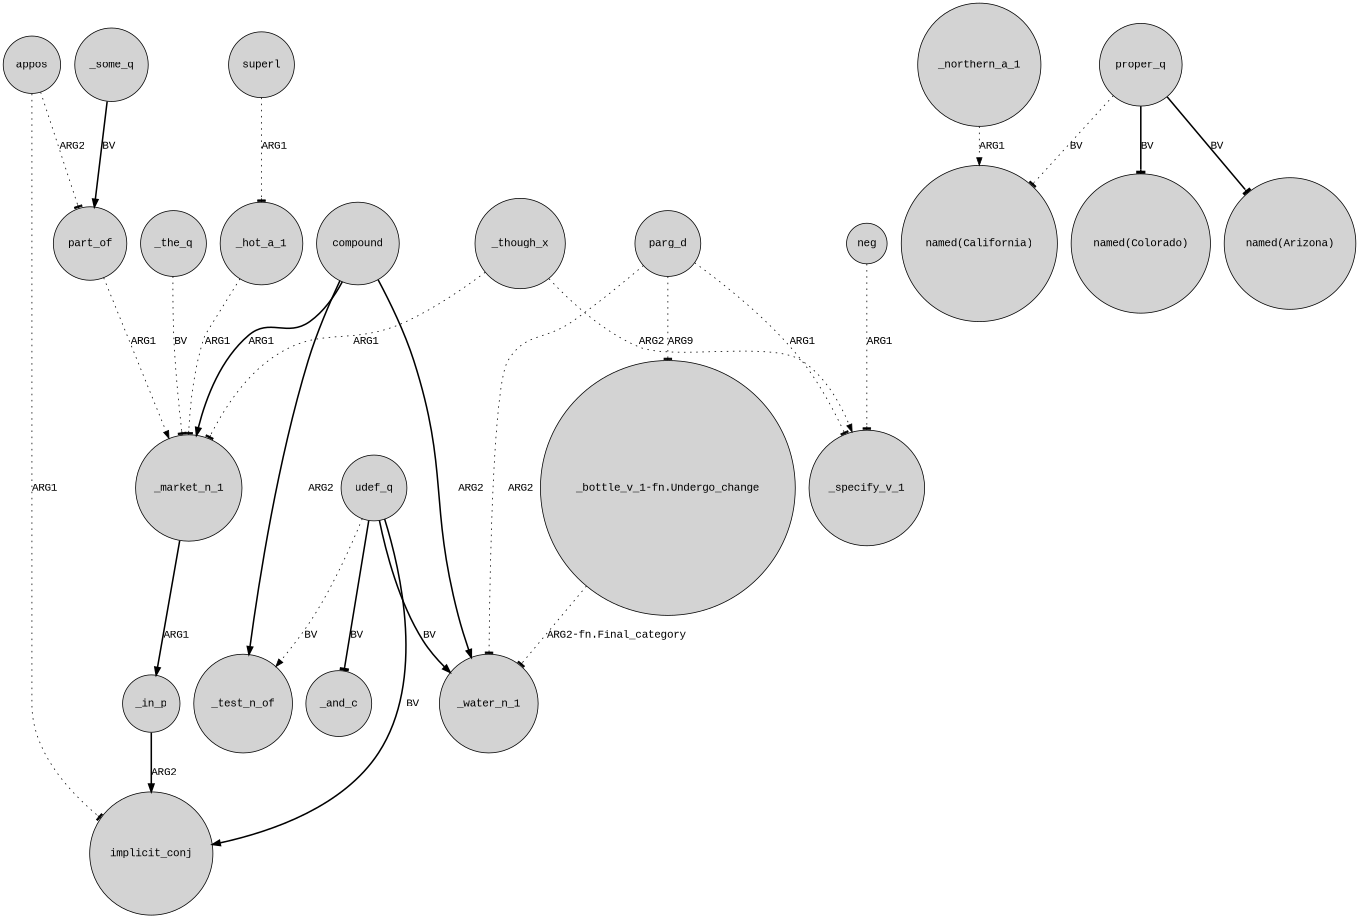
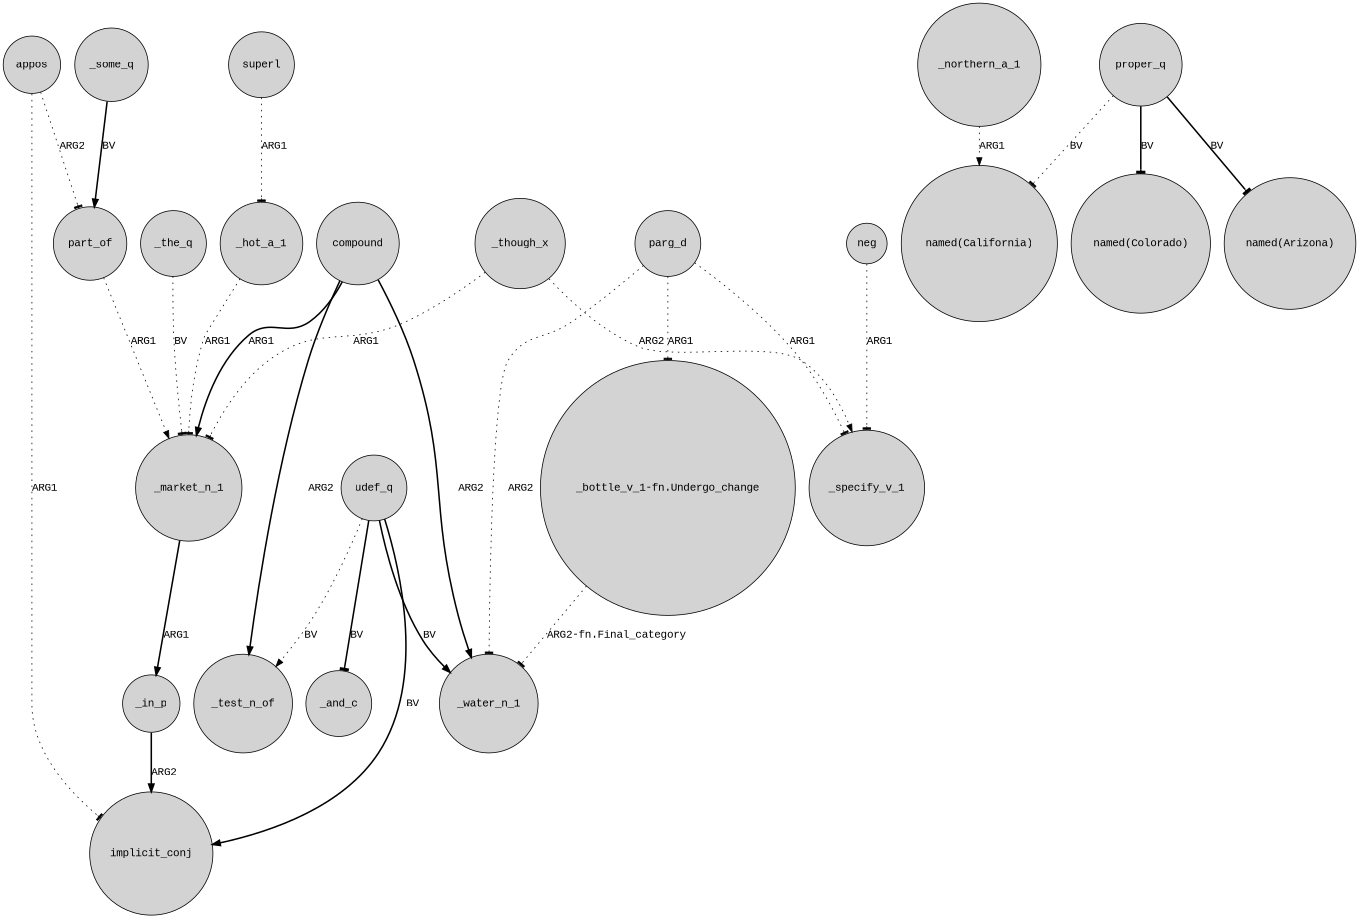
(681, 341) -> (681, 341)
